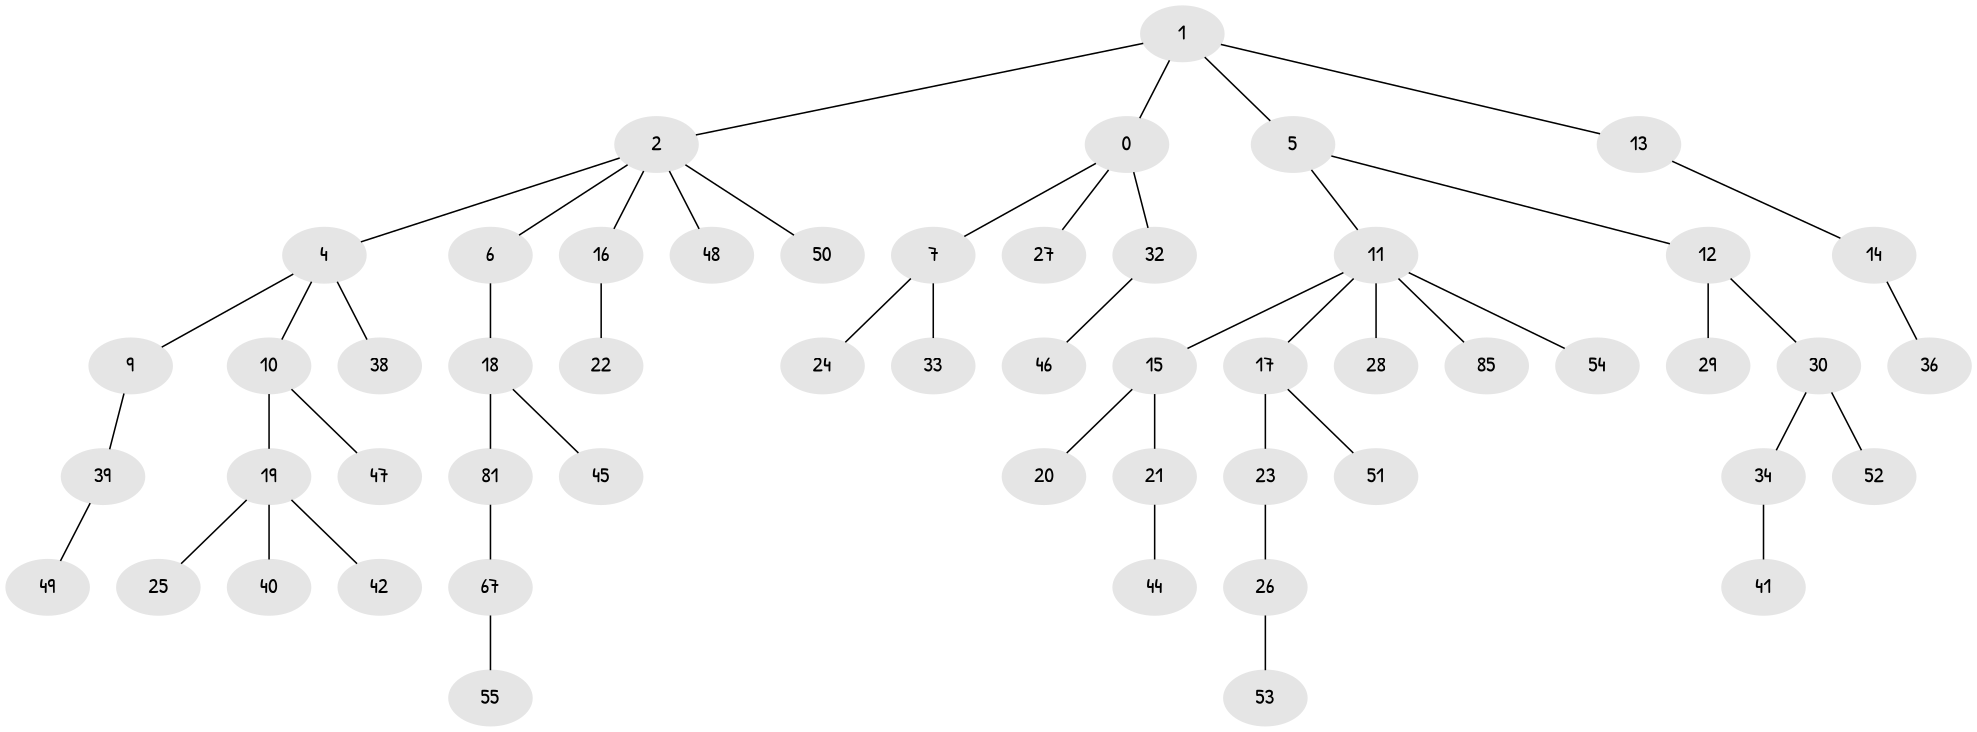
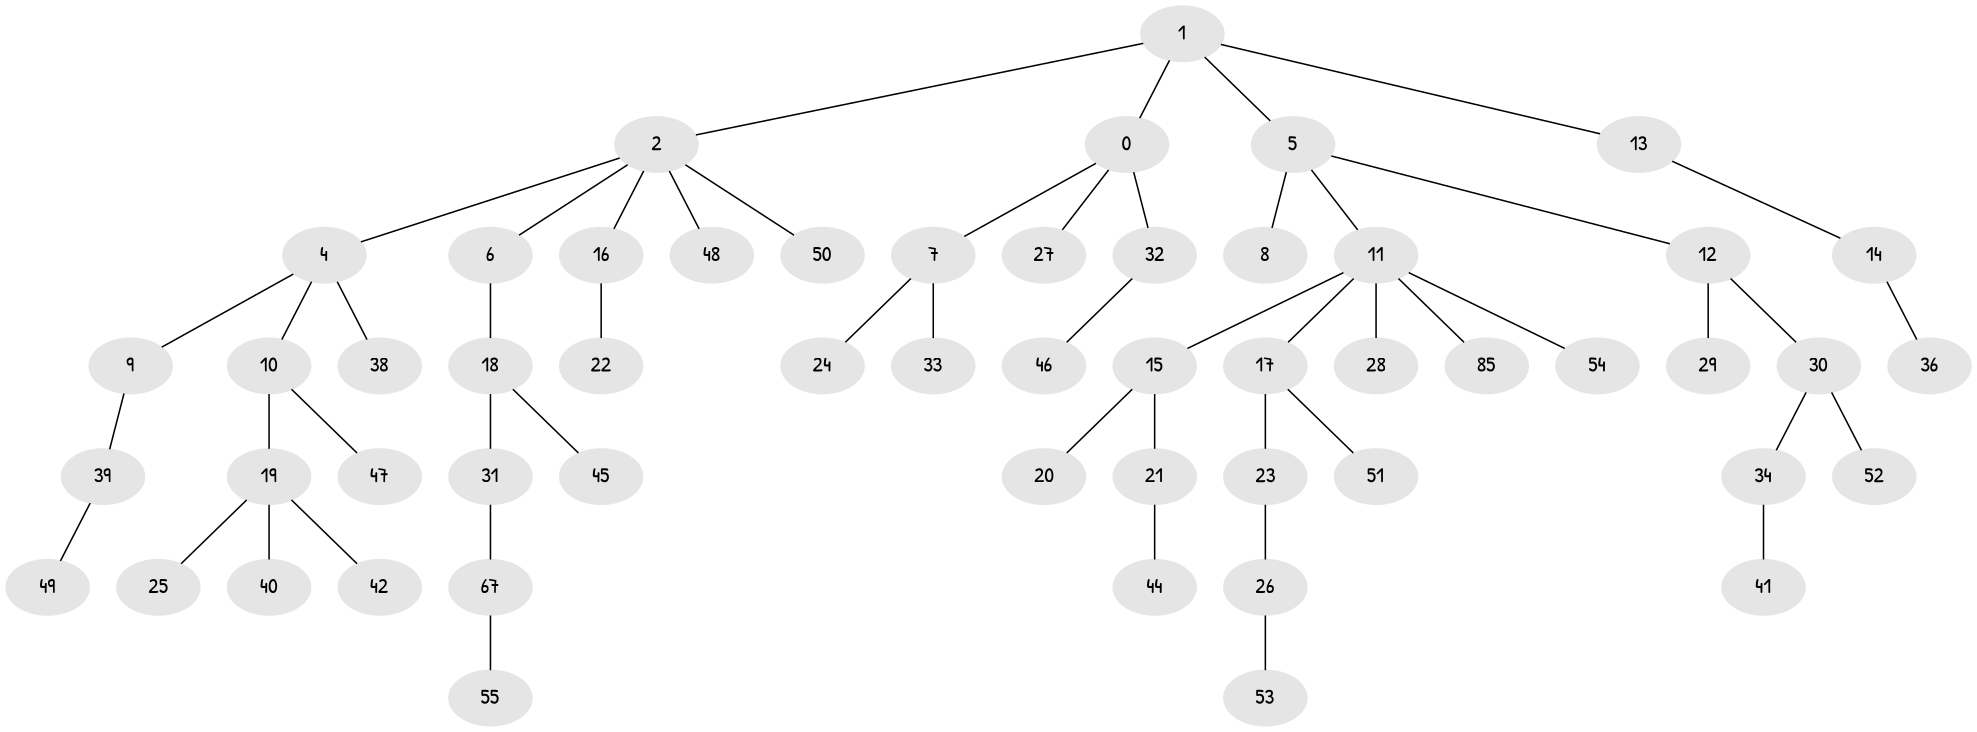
none -> (1265, 255)
(490, 477) -> (490, 477)
